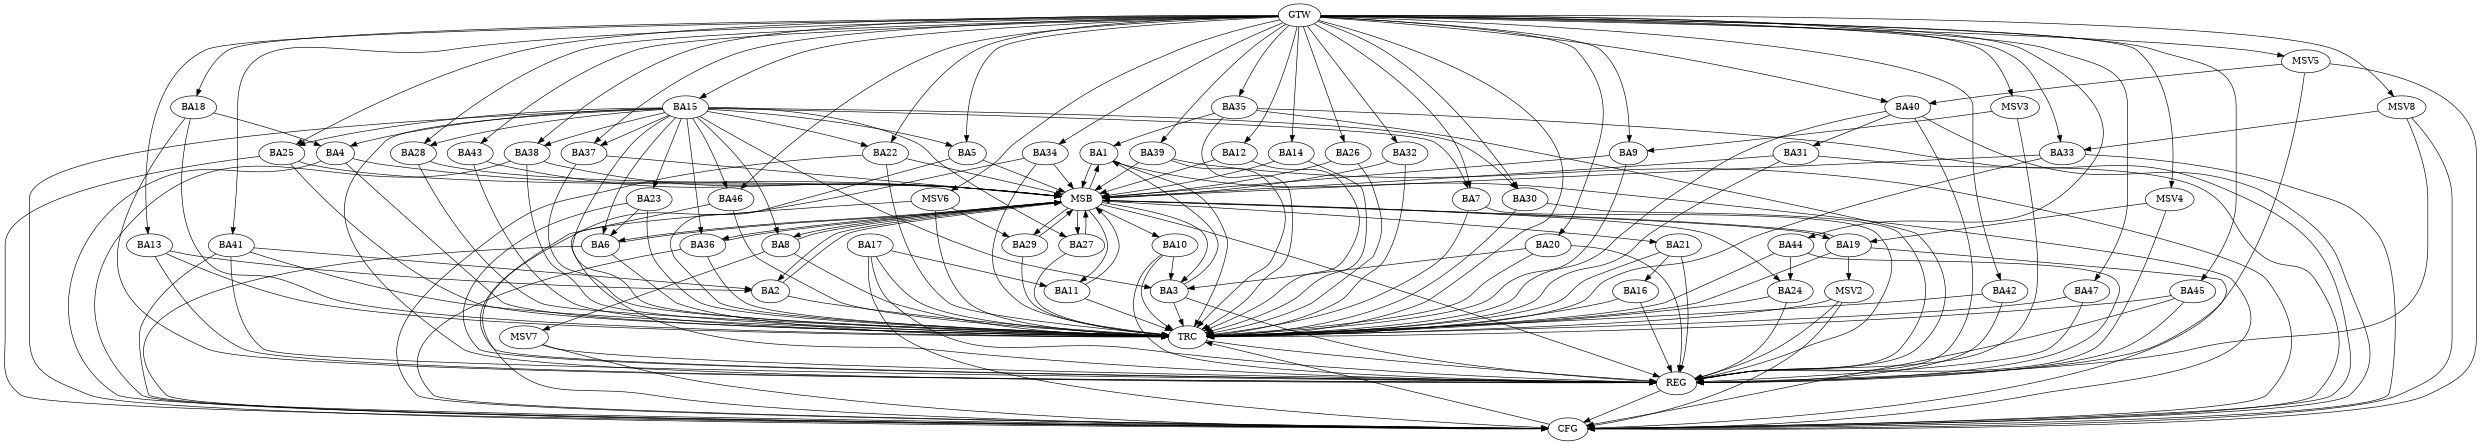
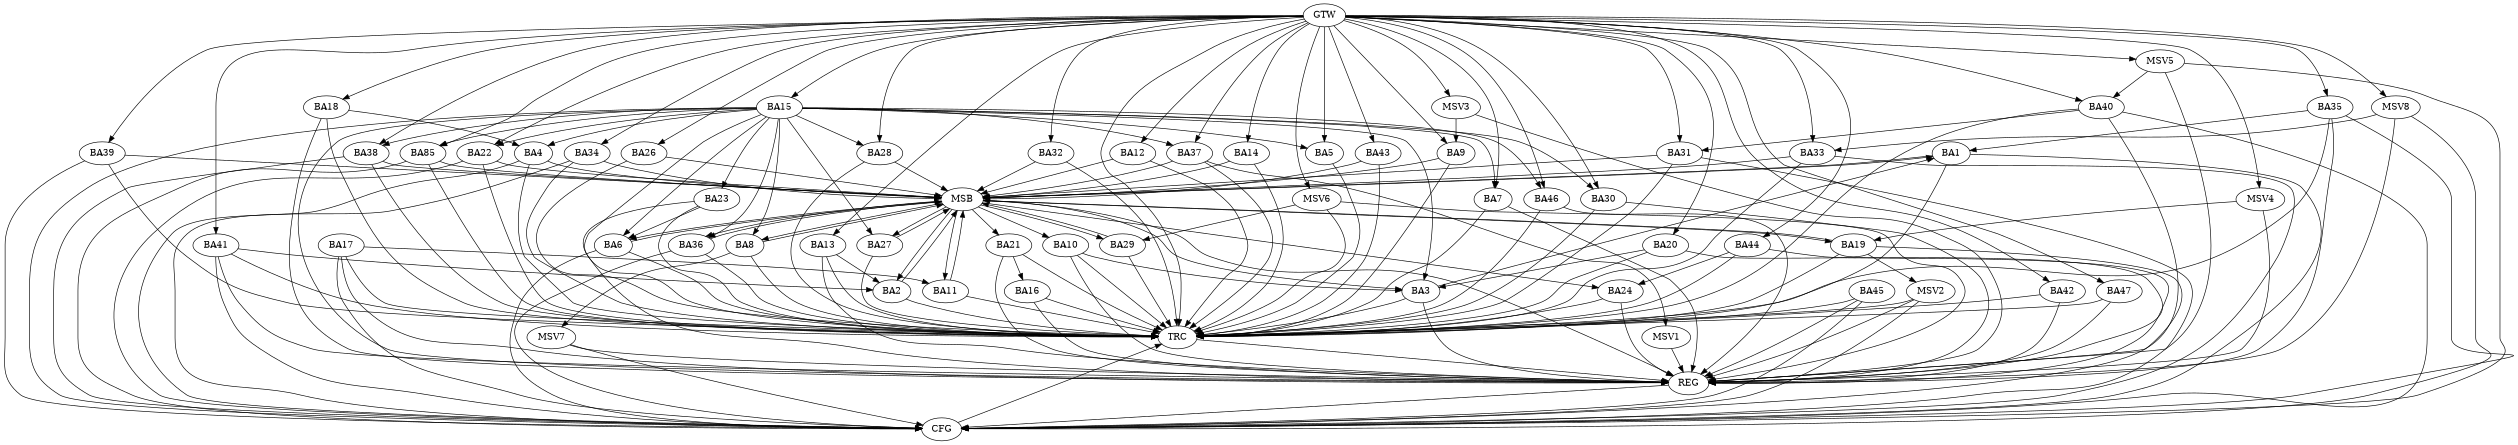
(2159, 51) -> (1642, 48)
(282, 153) -> (423, 153)
(1021, 175) -> none
none -> (1666, 337)
